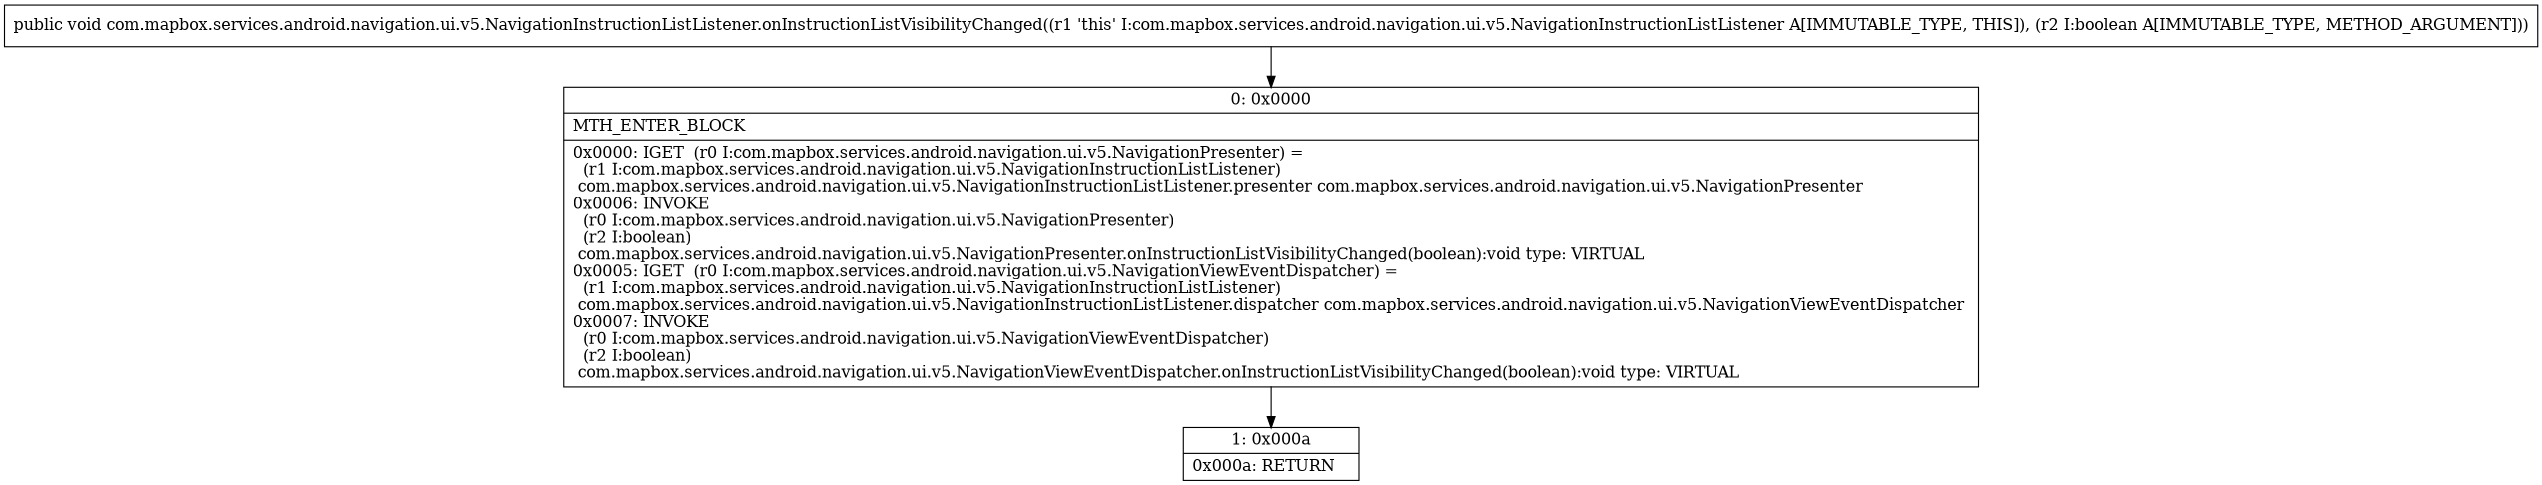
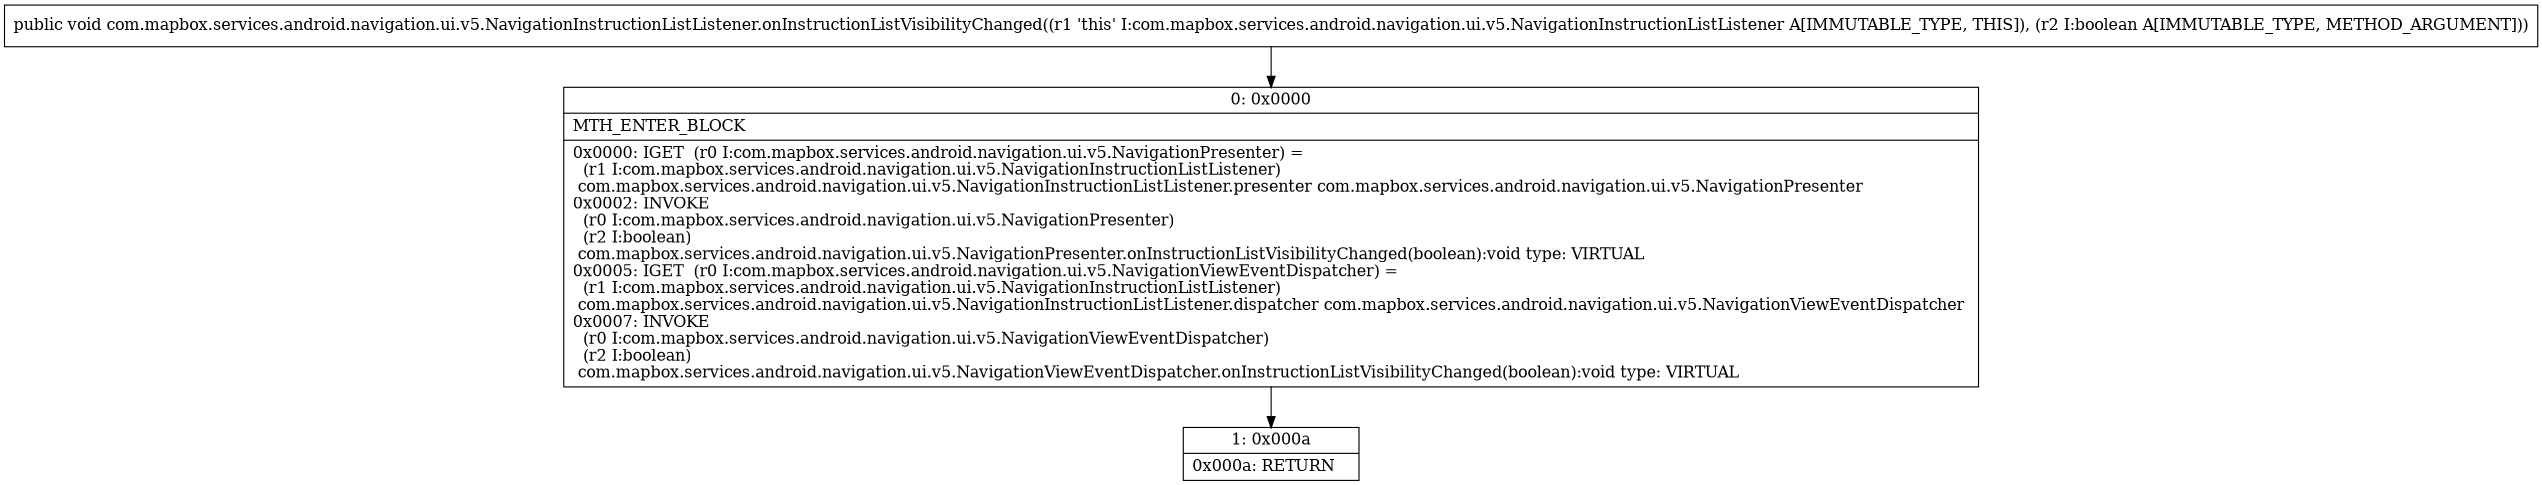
(647, 204) -> (647, 204)
